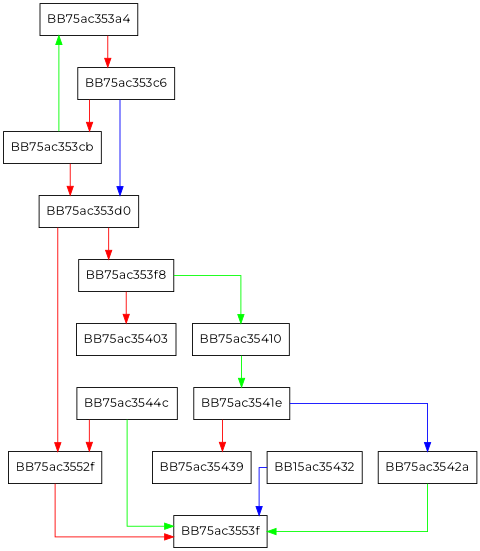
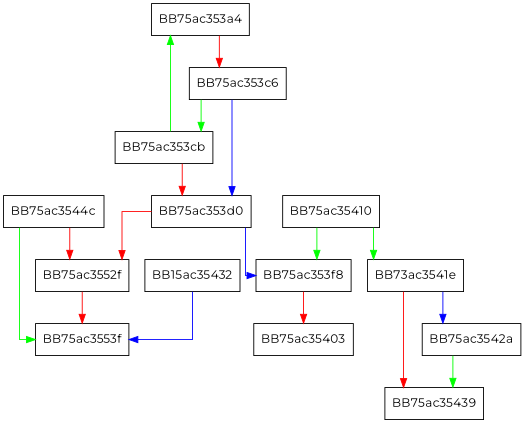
(90, 111) -> (201, 111)
(109, 239) -> (246, 252)
(227, 276) -> (317, 239)
(242, 404) -> (416, 276)
(376, 532) -> (453, 367)
